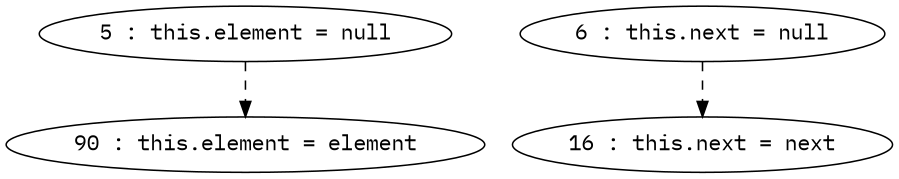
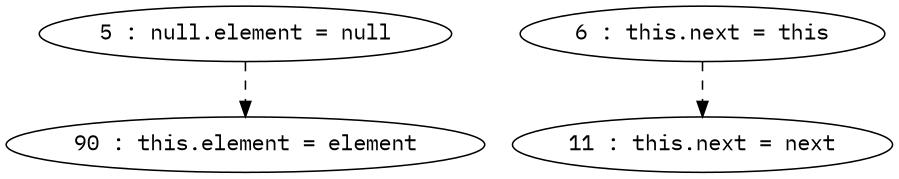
(245, 34) -> (245, 34)
(703, 34) -> (703, 34)
(703, 145) -> (703, 145)
